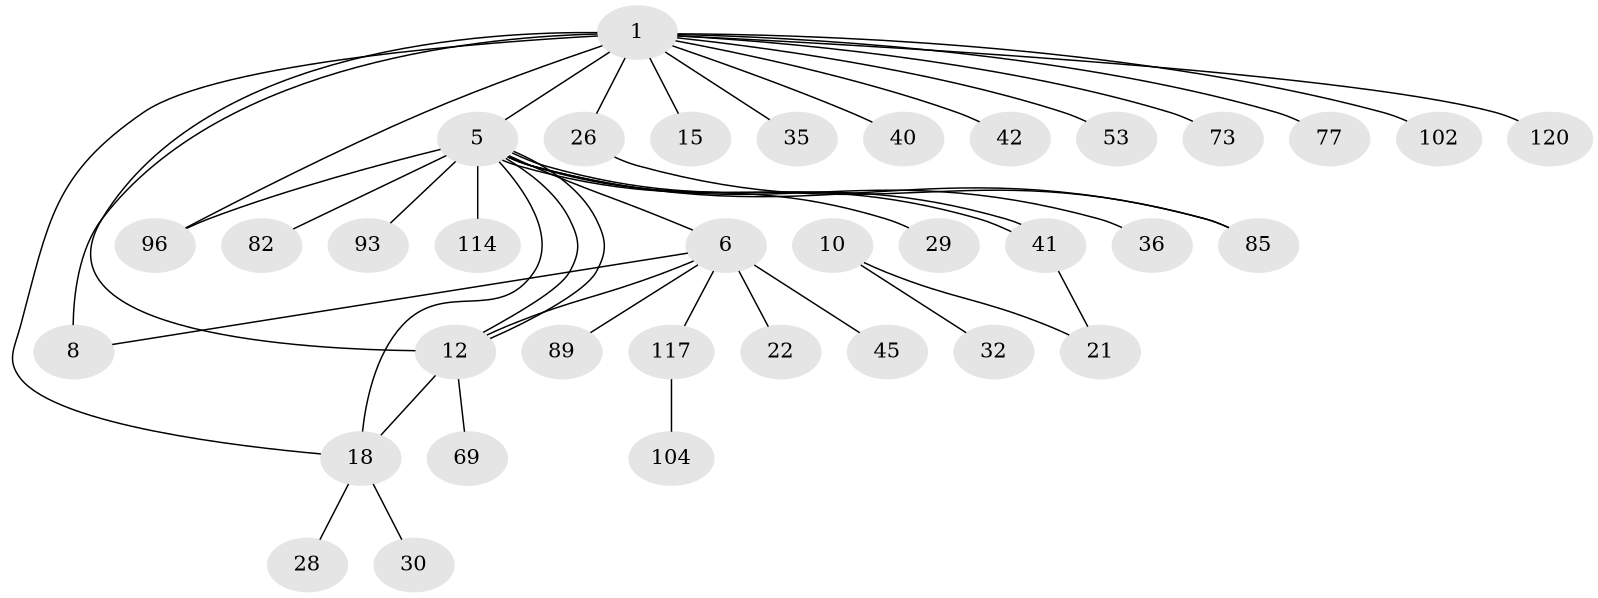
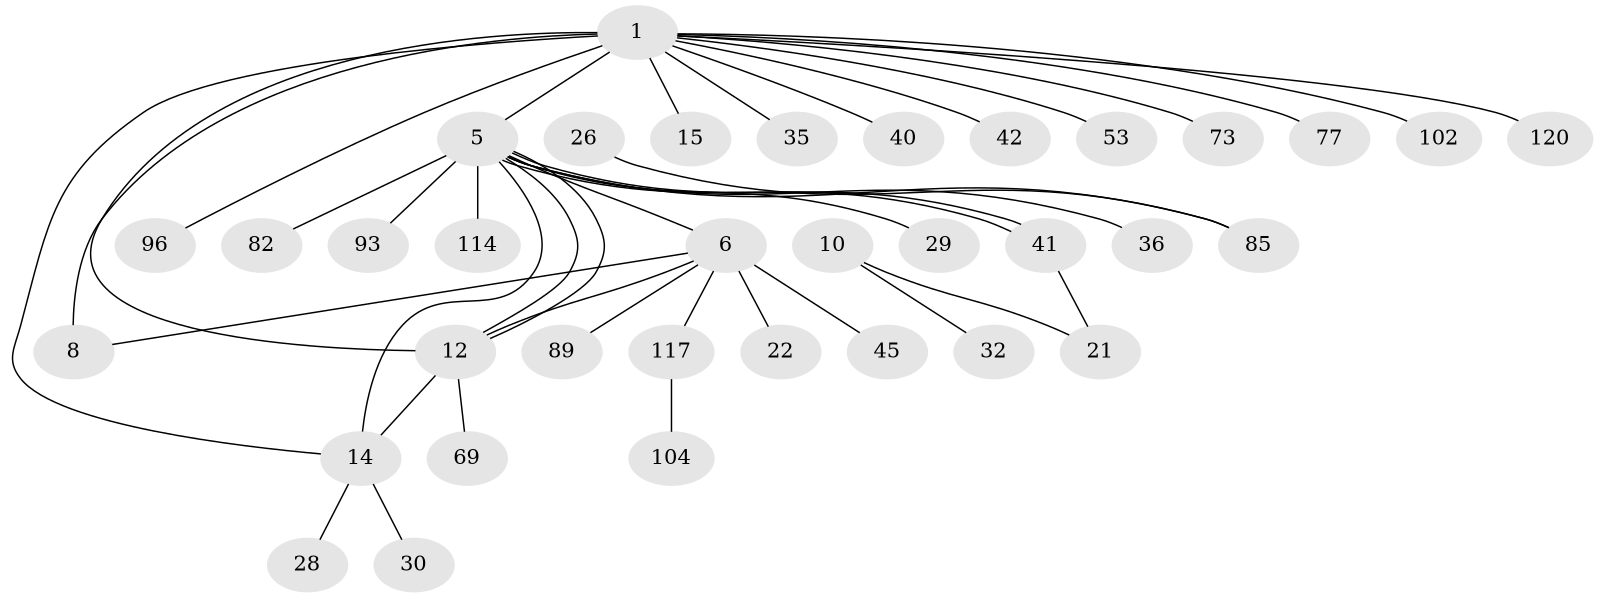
(611, 86) -> none
(312, 184) -> none
(361, 459) -> (361, 459)
